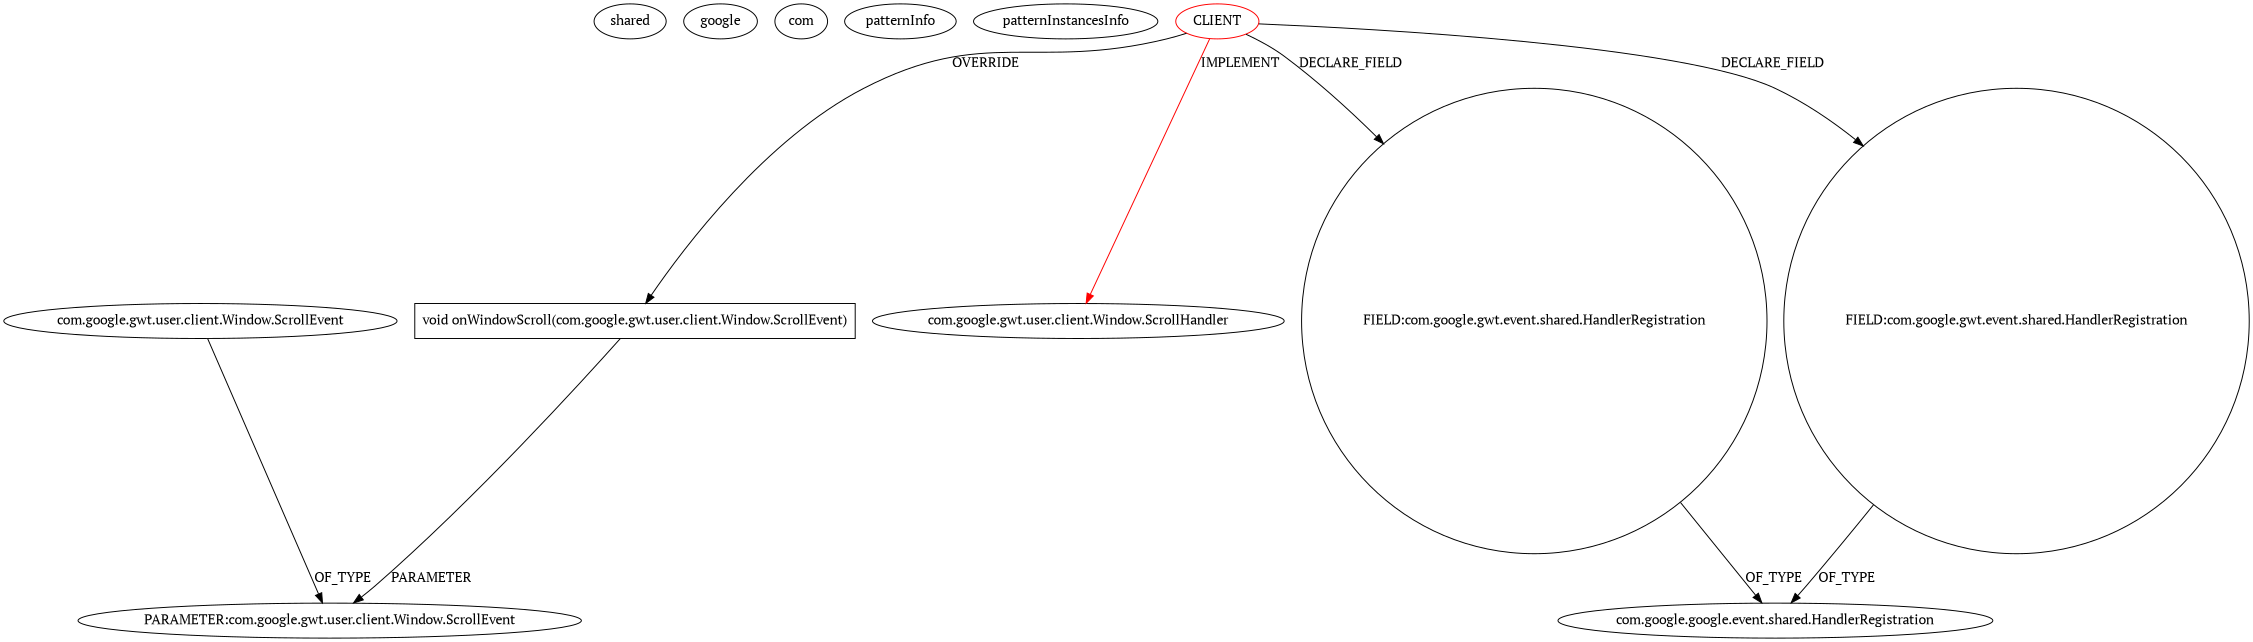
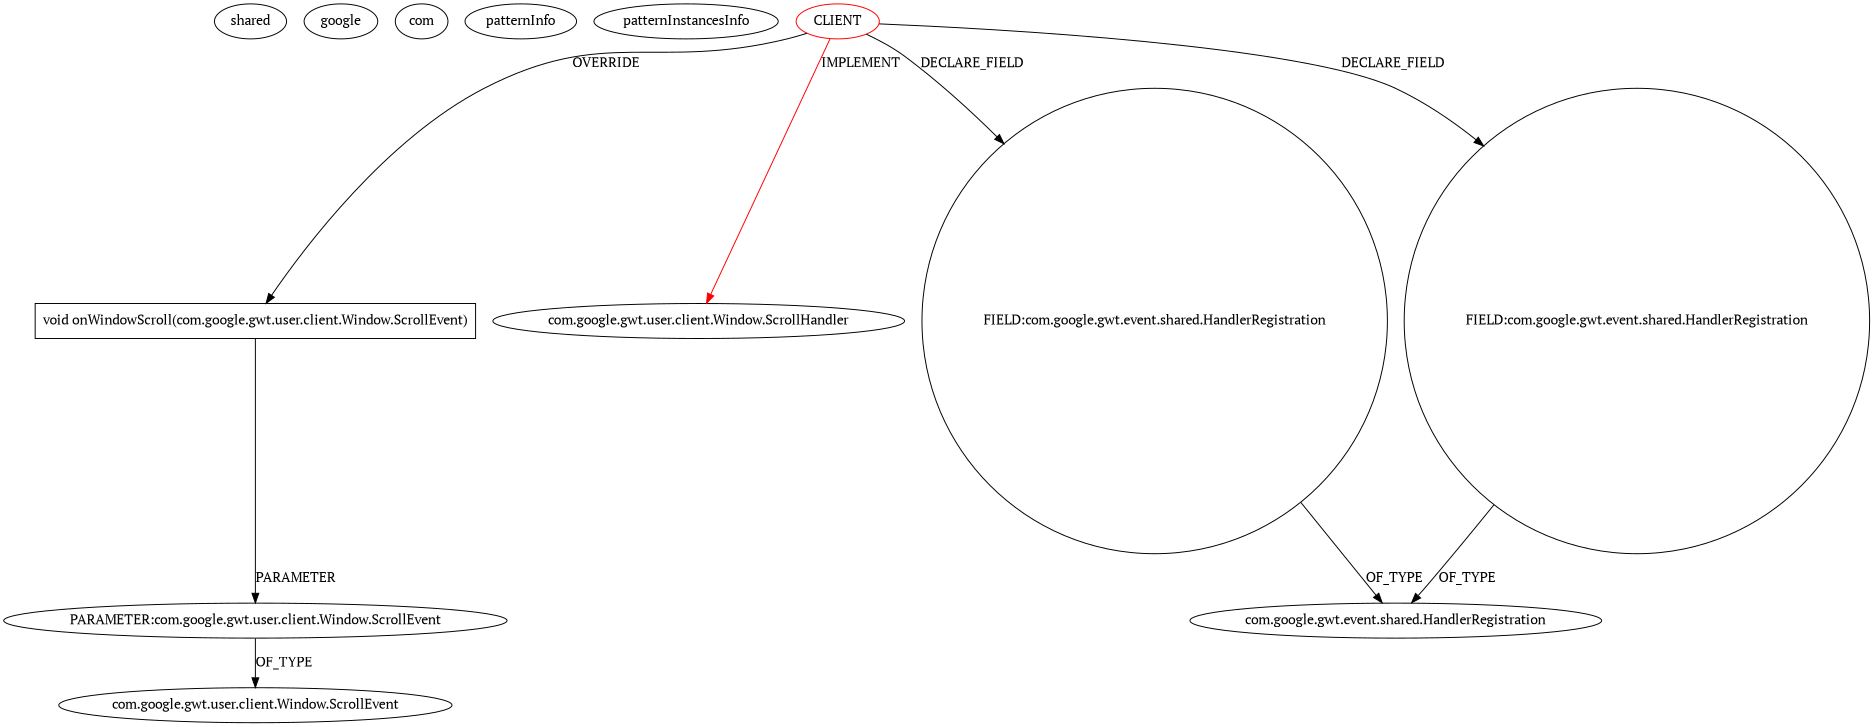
(263, 466) -> (255, 658)
(1775, 621) -> (1396, 621)
